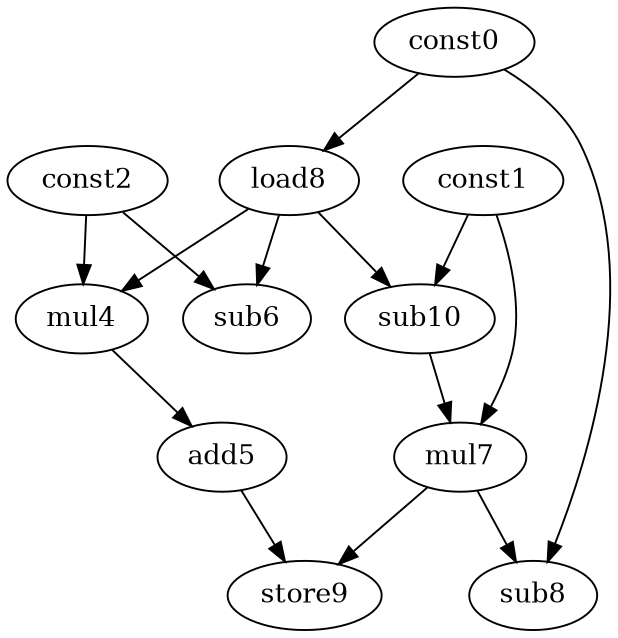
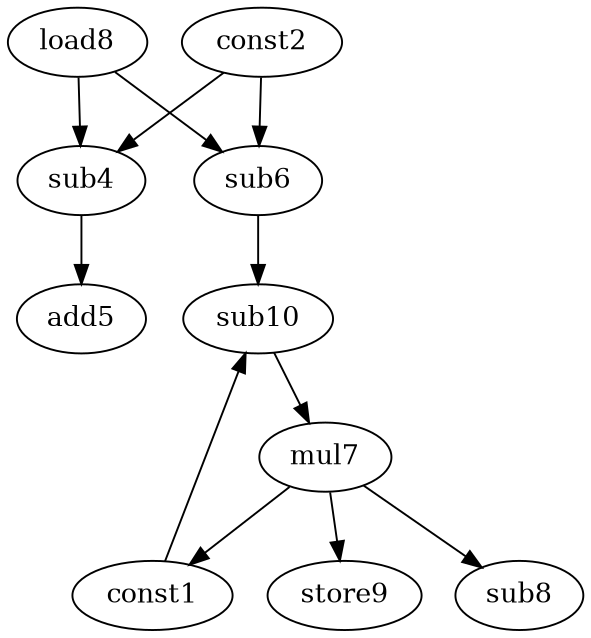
(454, 42) -> none
(347, 242) -> (258, 240)
(516, 312) -> (247, 520)
(82, 319) -> (81, 181)
(258, 518) -> none
